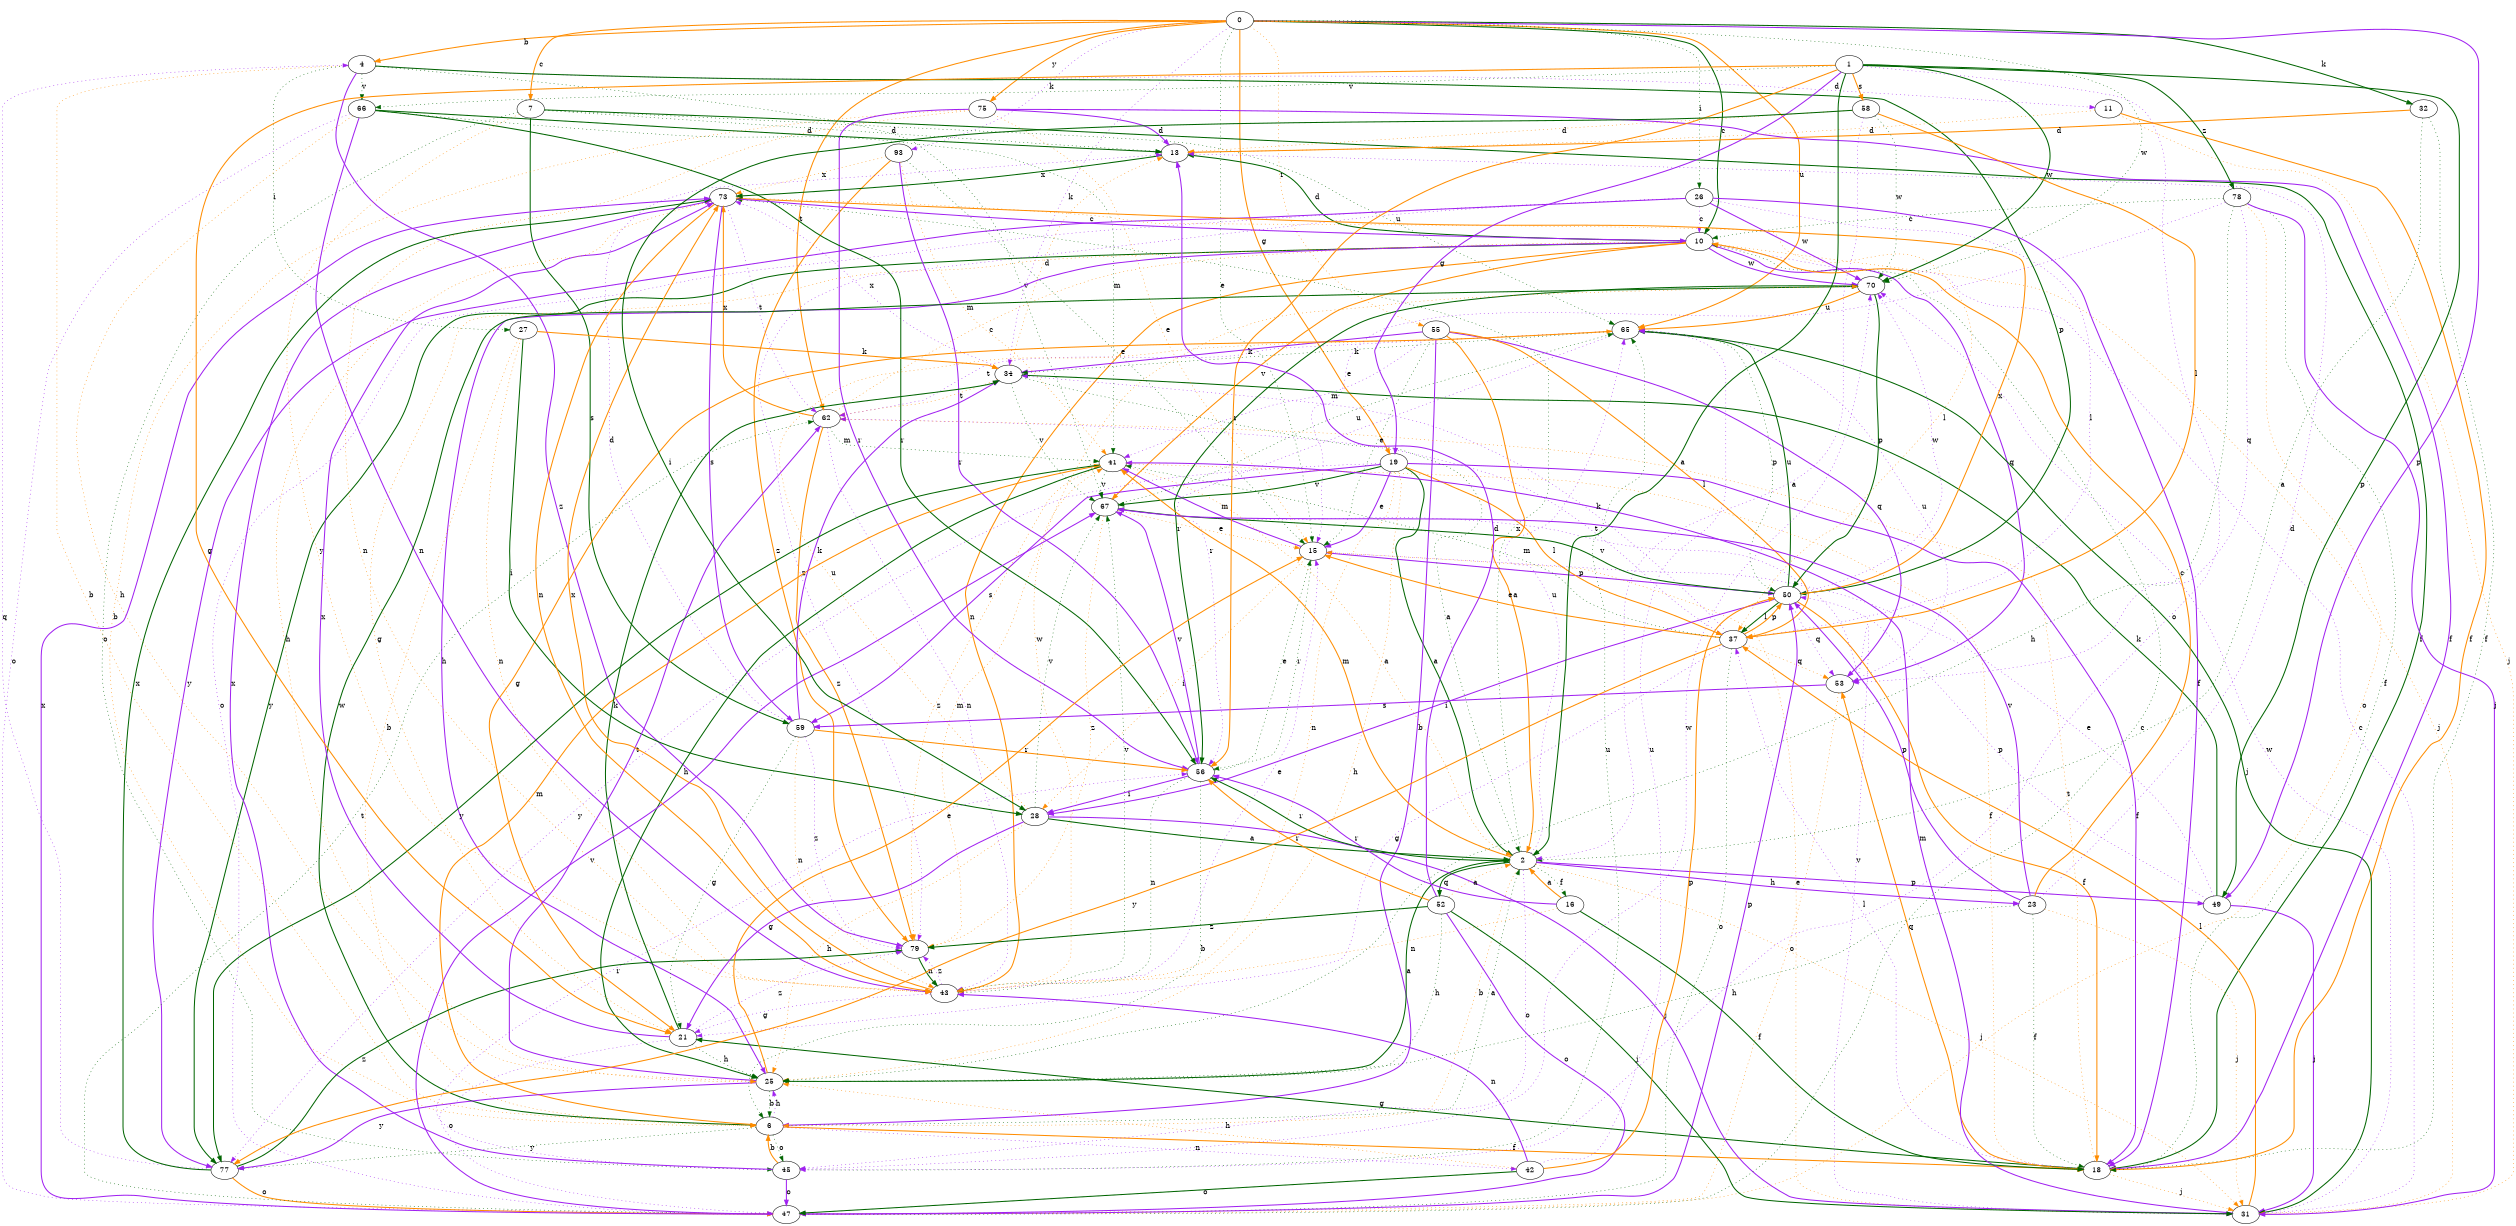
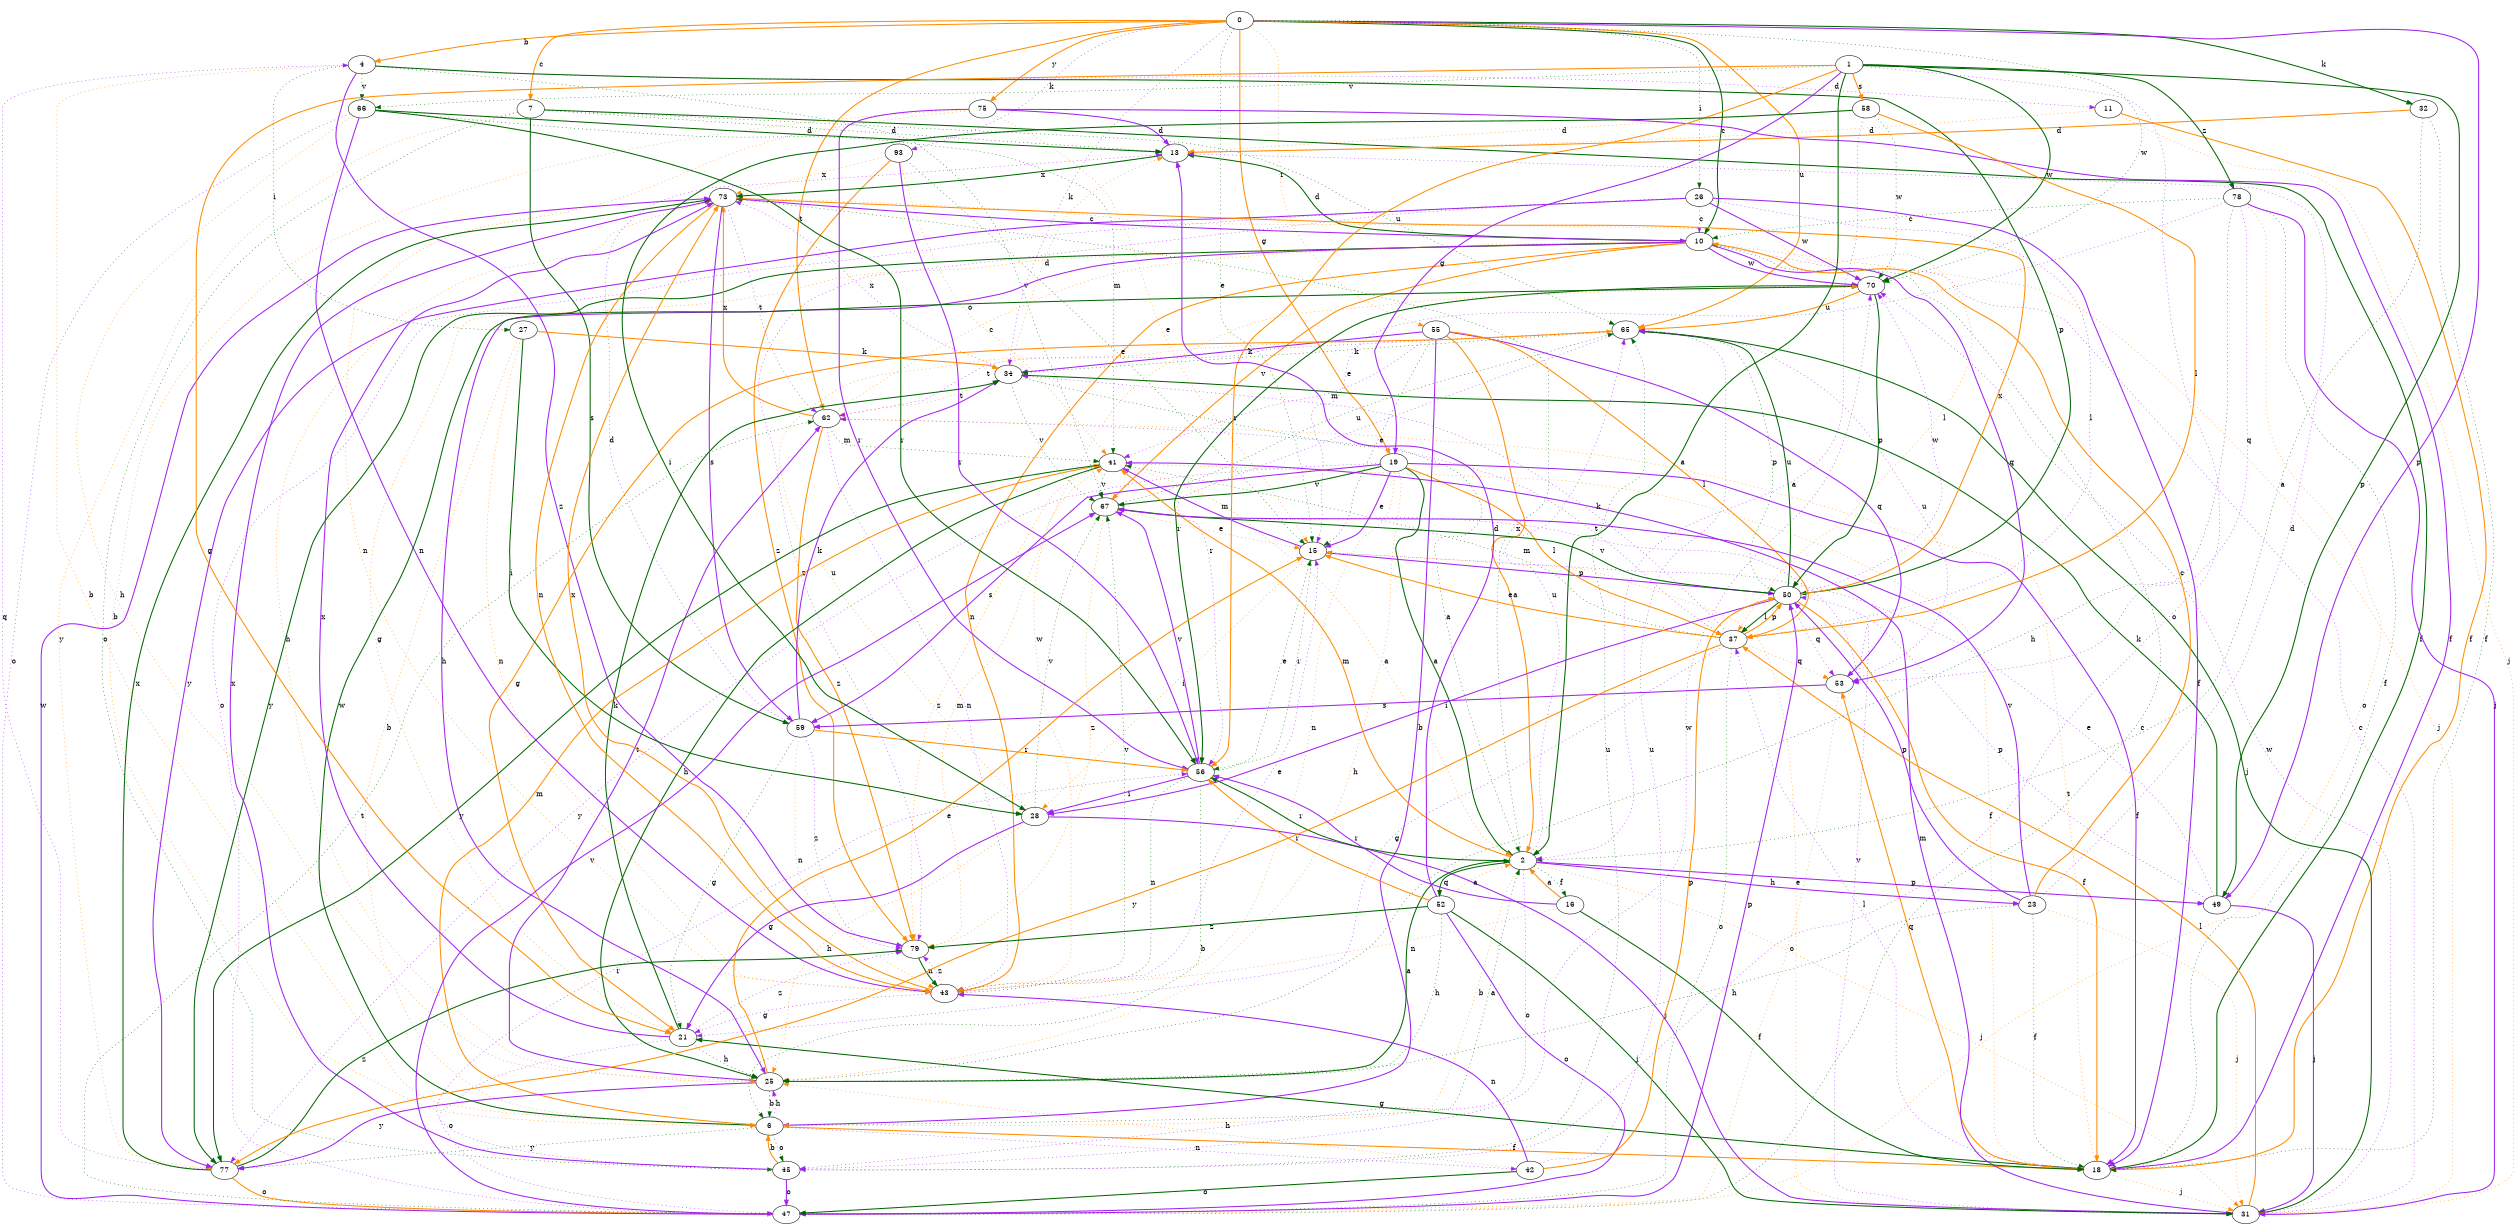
(970, 308) -> (970, 308)
(359, 684) -> (82, 532)
(43, 706) -> (43, 706)
(1264, 844) -> none
